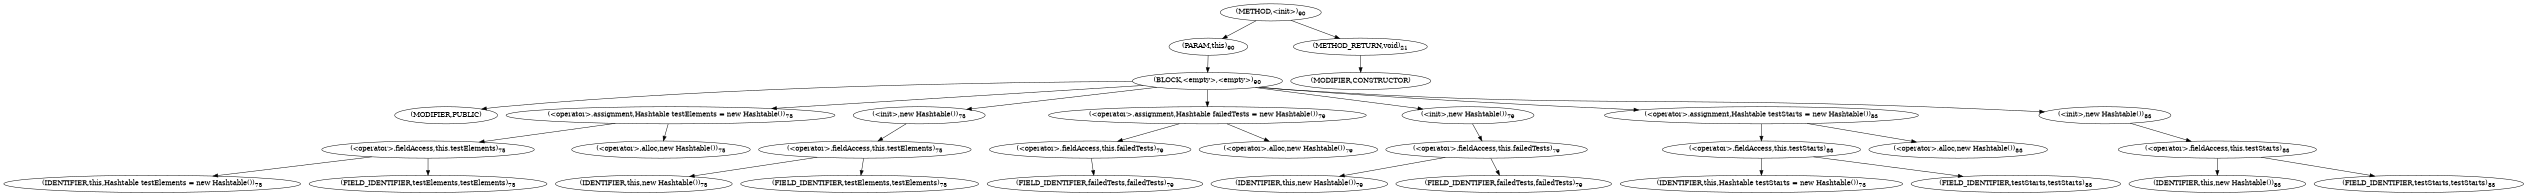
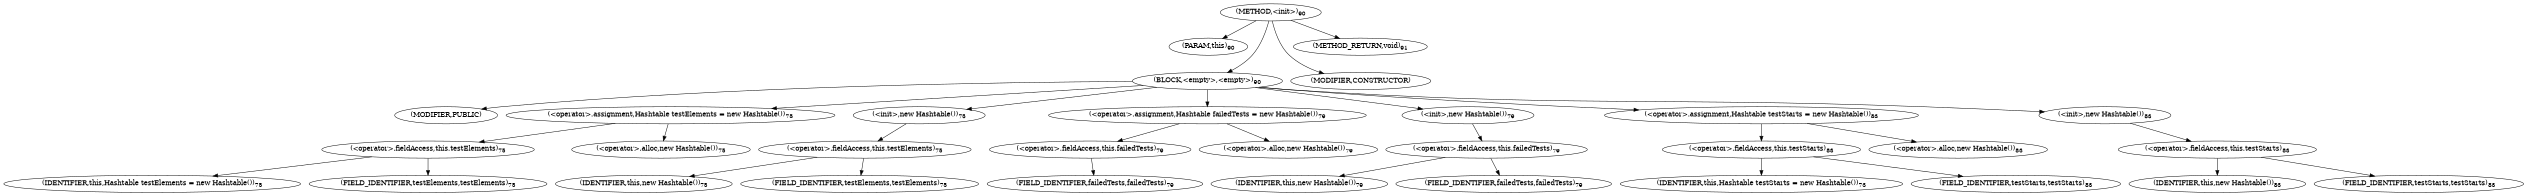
(1404, 46) -> (1404, 46)
(1208, 61) -> (1256, 50)
(1361, 61) -> (1288, 54)
